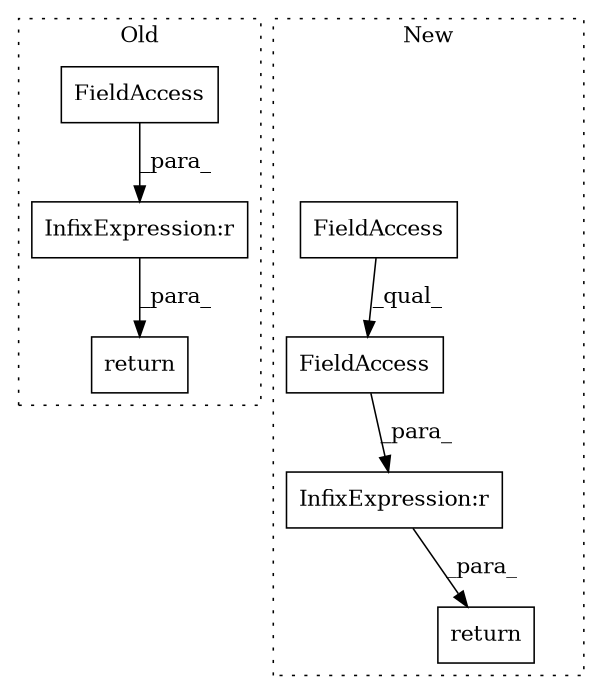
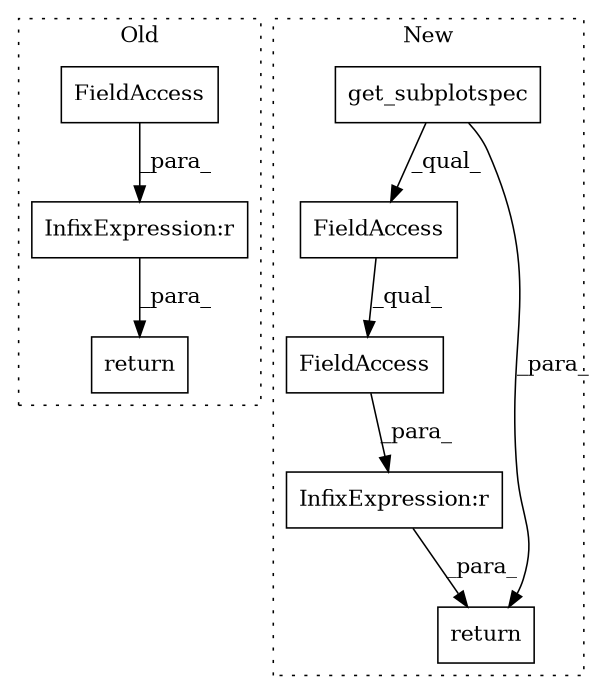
none -> (438, 95)
